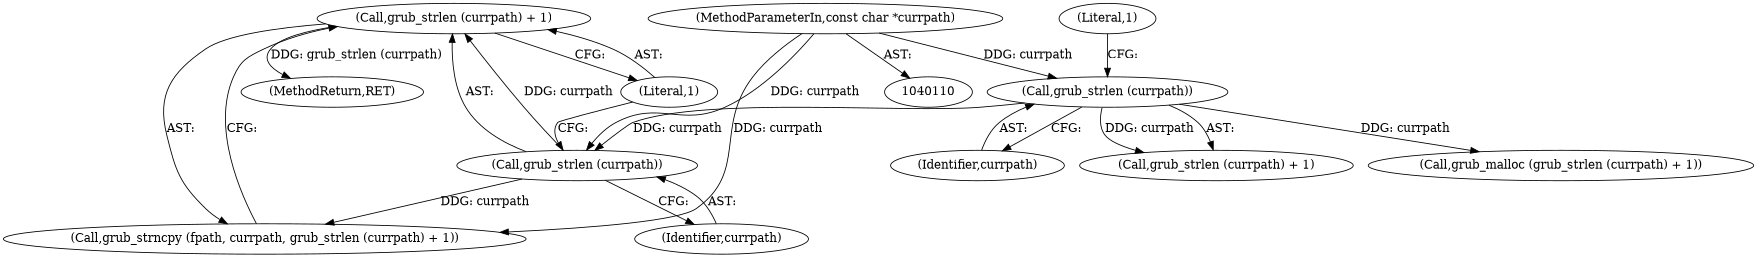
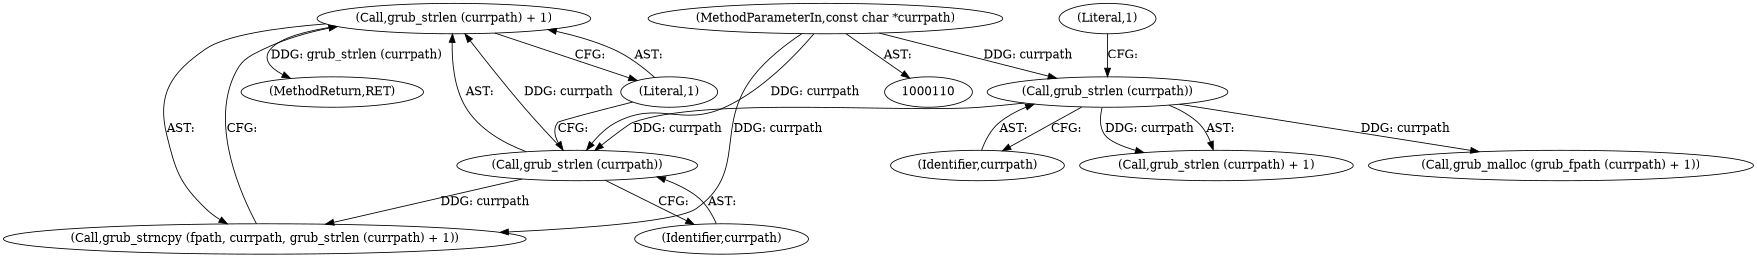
(928, 92) -> (928, 92)
(1561, 166) -> (1561, 166)
